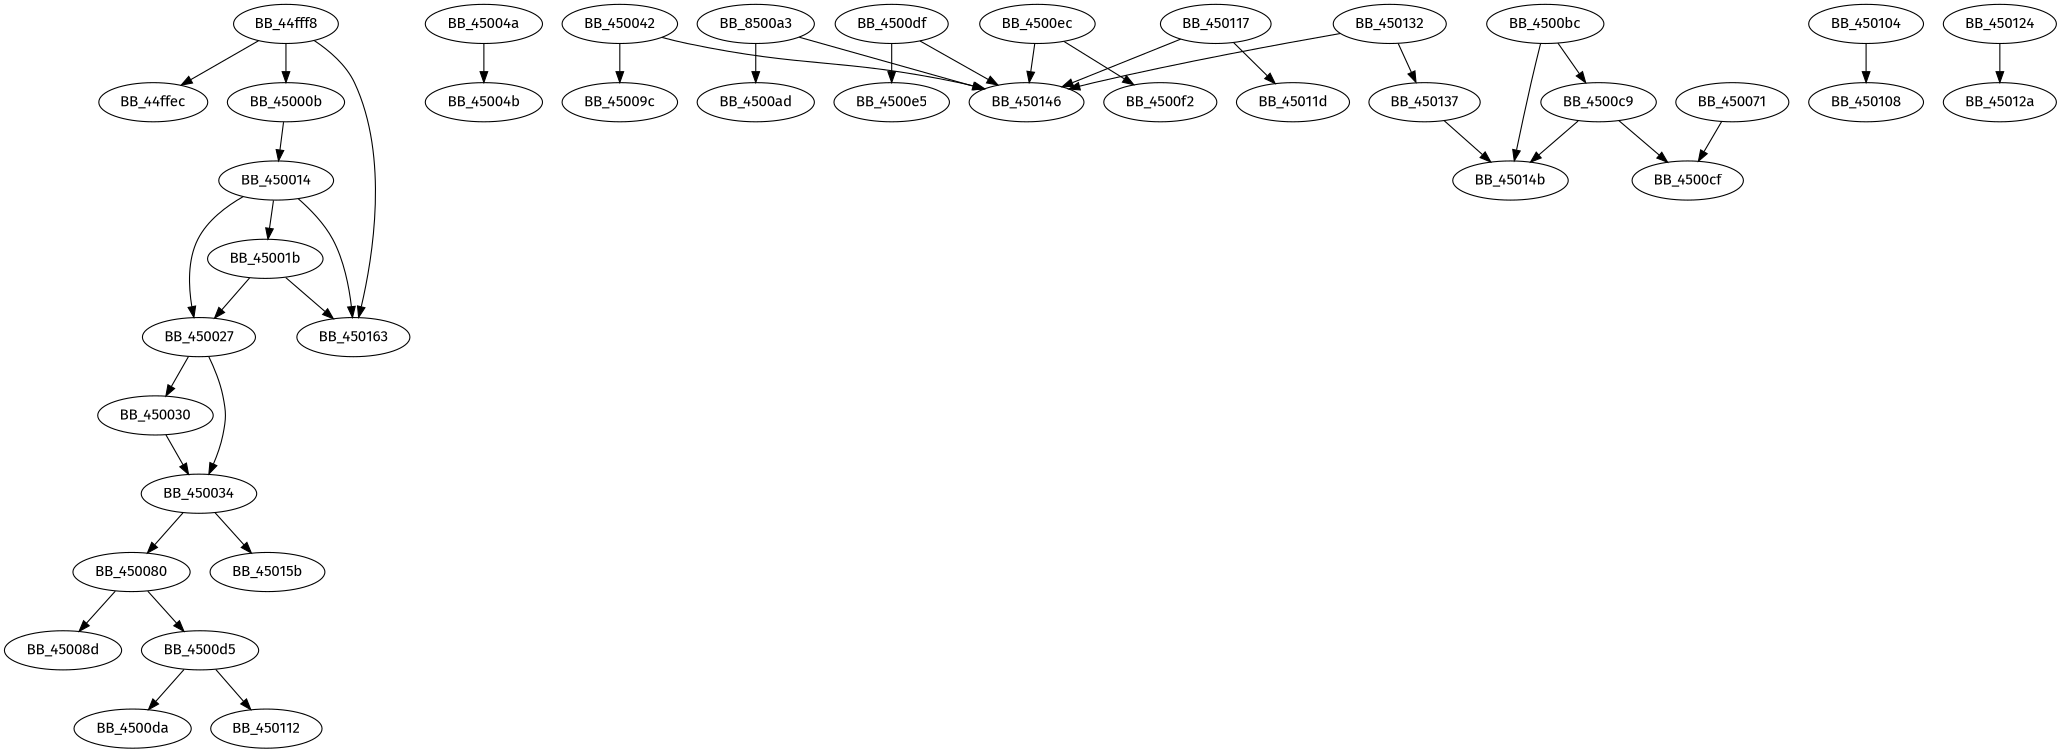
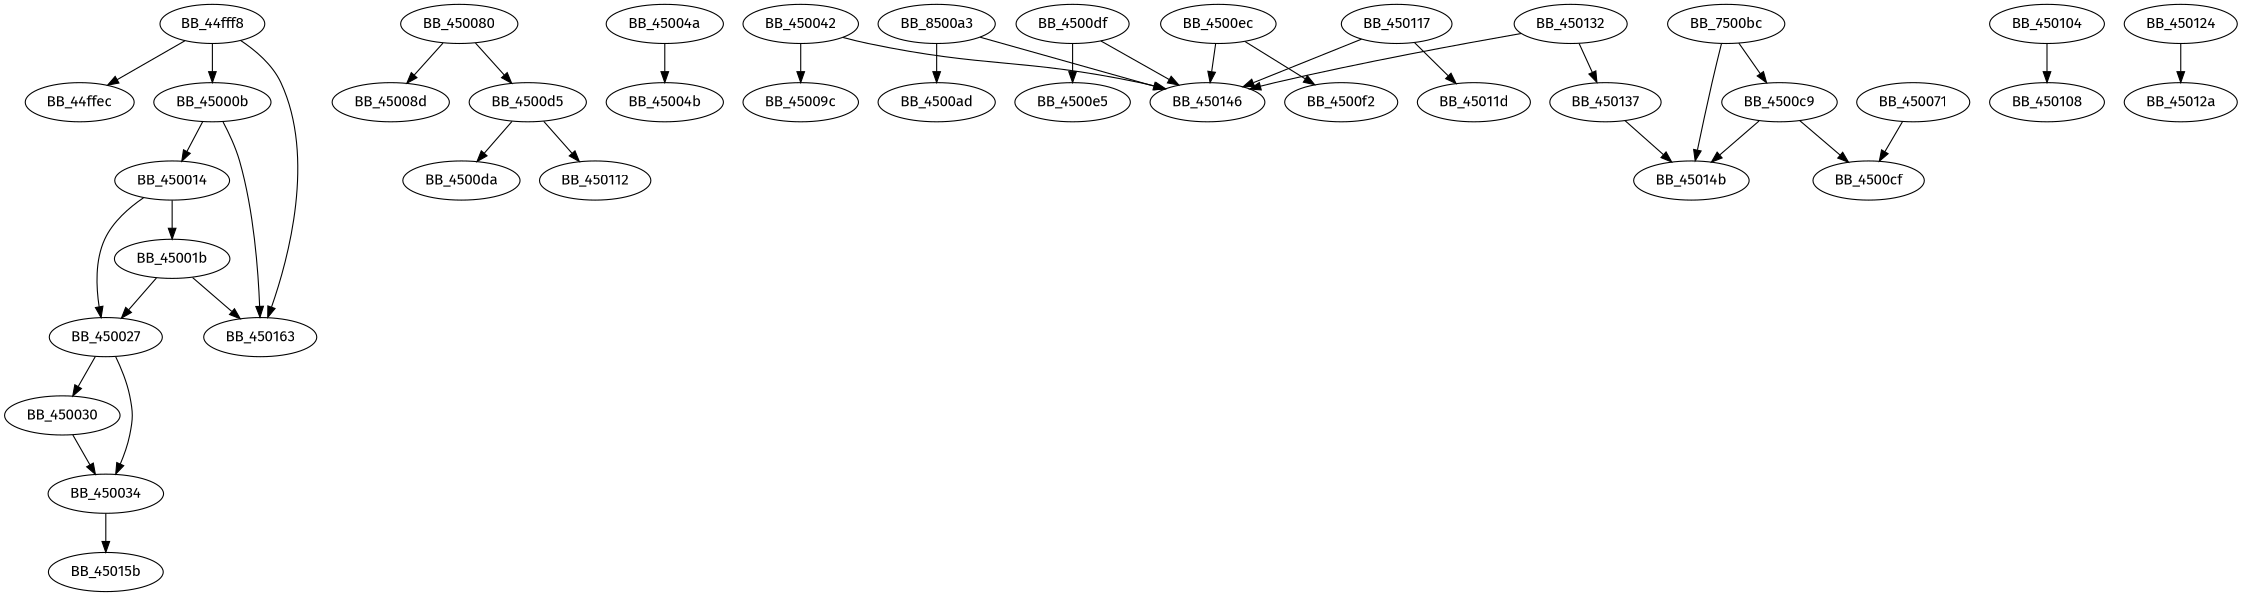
(1545, 24) -> (1726, 24)
(336, 247) -> (251, 212)
(169, 529) -> none
